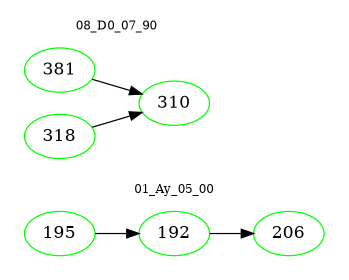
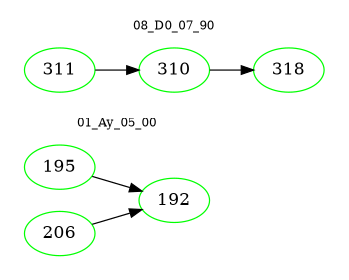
(60, 70) -> (60, 70)
(111, 122) -> (225, 70)
(225, 234) -> (111, 219)
